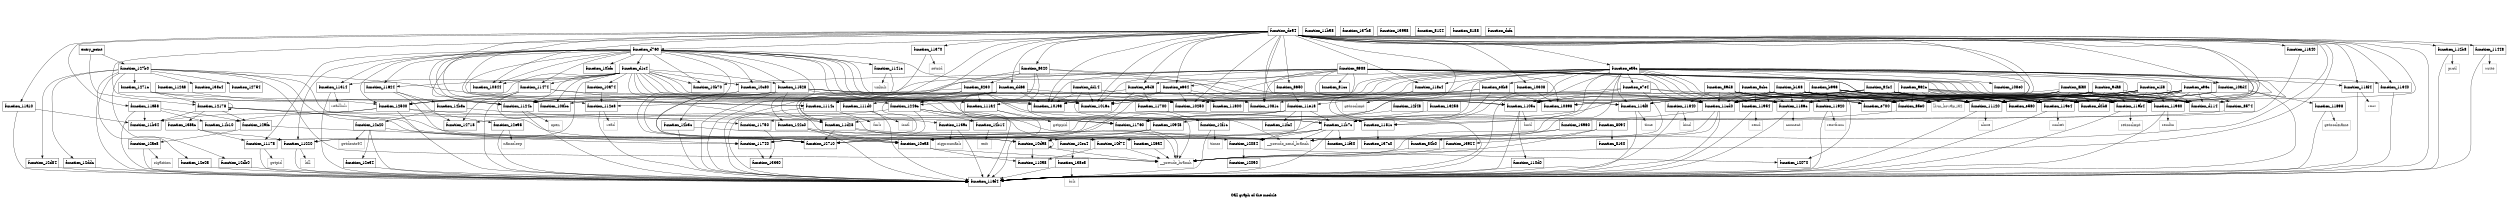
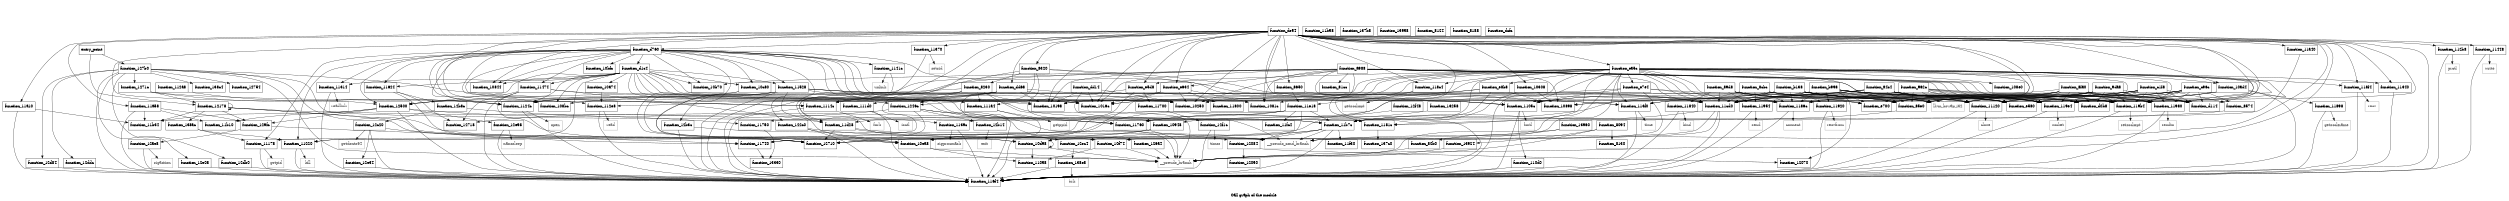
none -> (320, 116)
